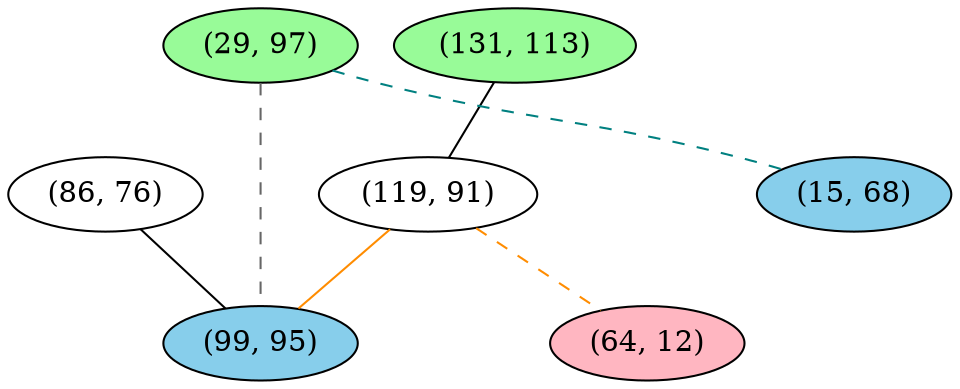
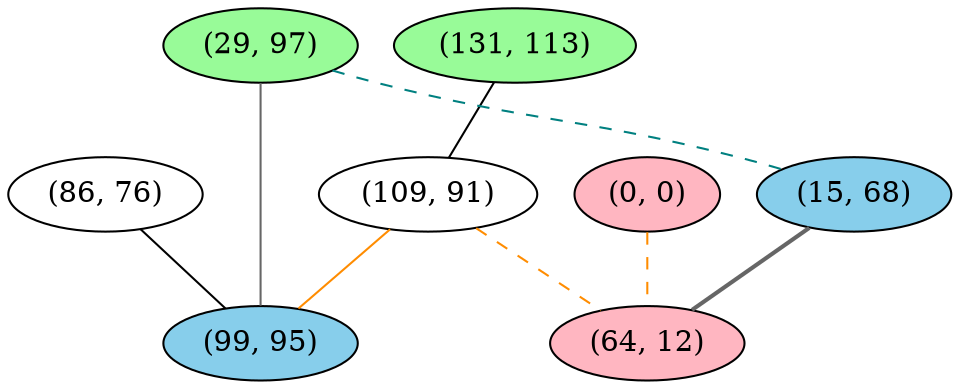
(261, 194) -> (261, 194)
(428, 194) -> (428, 194)
none -> (647, 194)
none -> (751, 269)
